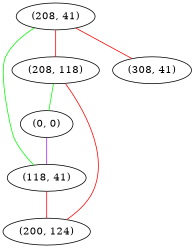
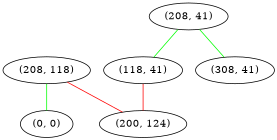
(56, 43) -> none
(104, 43) -> (212, 43)
(47, 151) -> none
